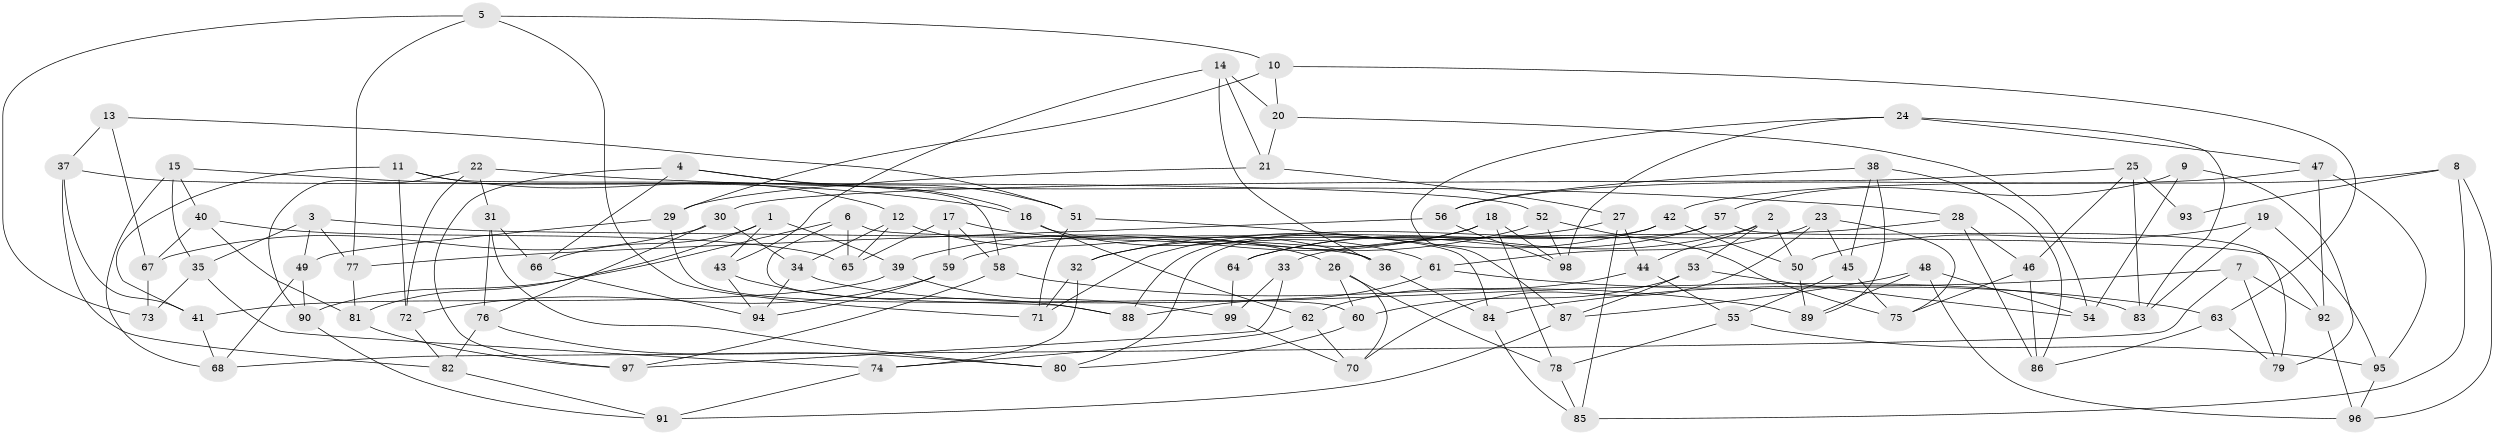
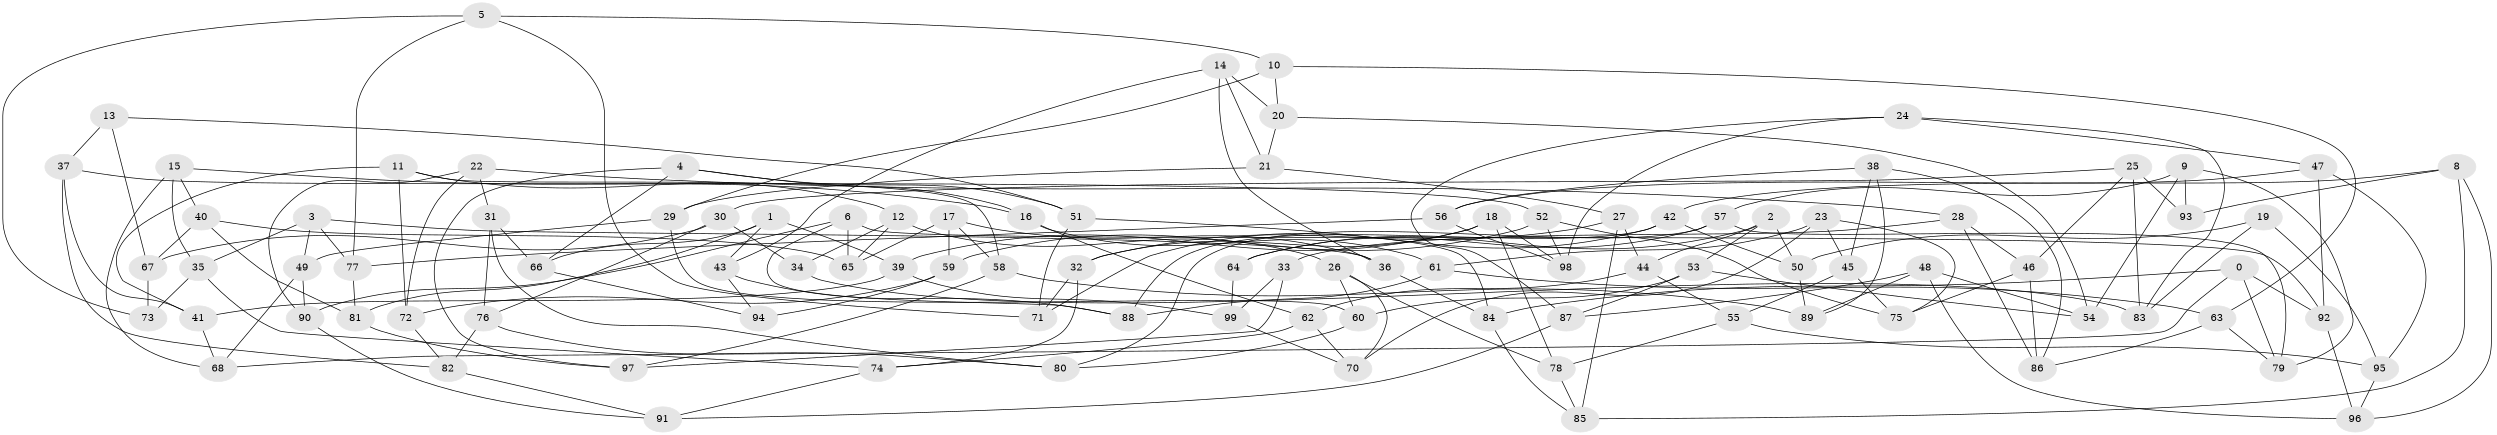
none -> (2186, 192)
(2240, 268) -> (2240, 268)
(778, 293) -> none
